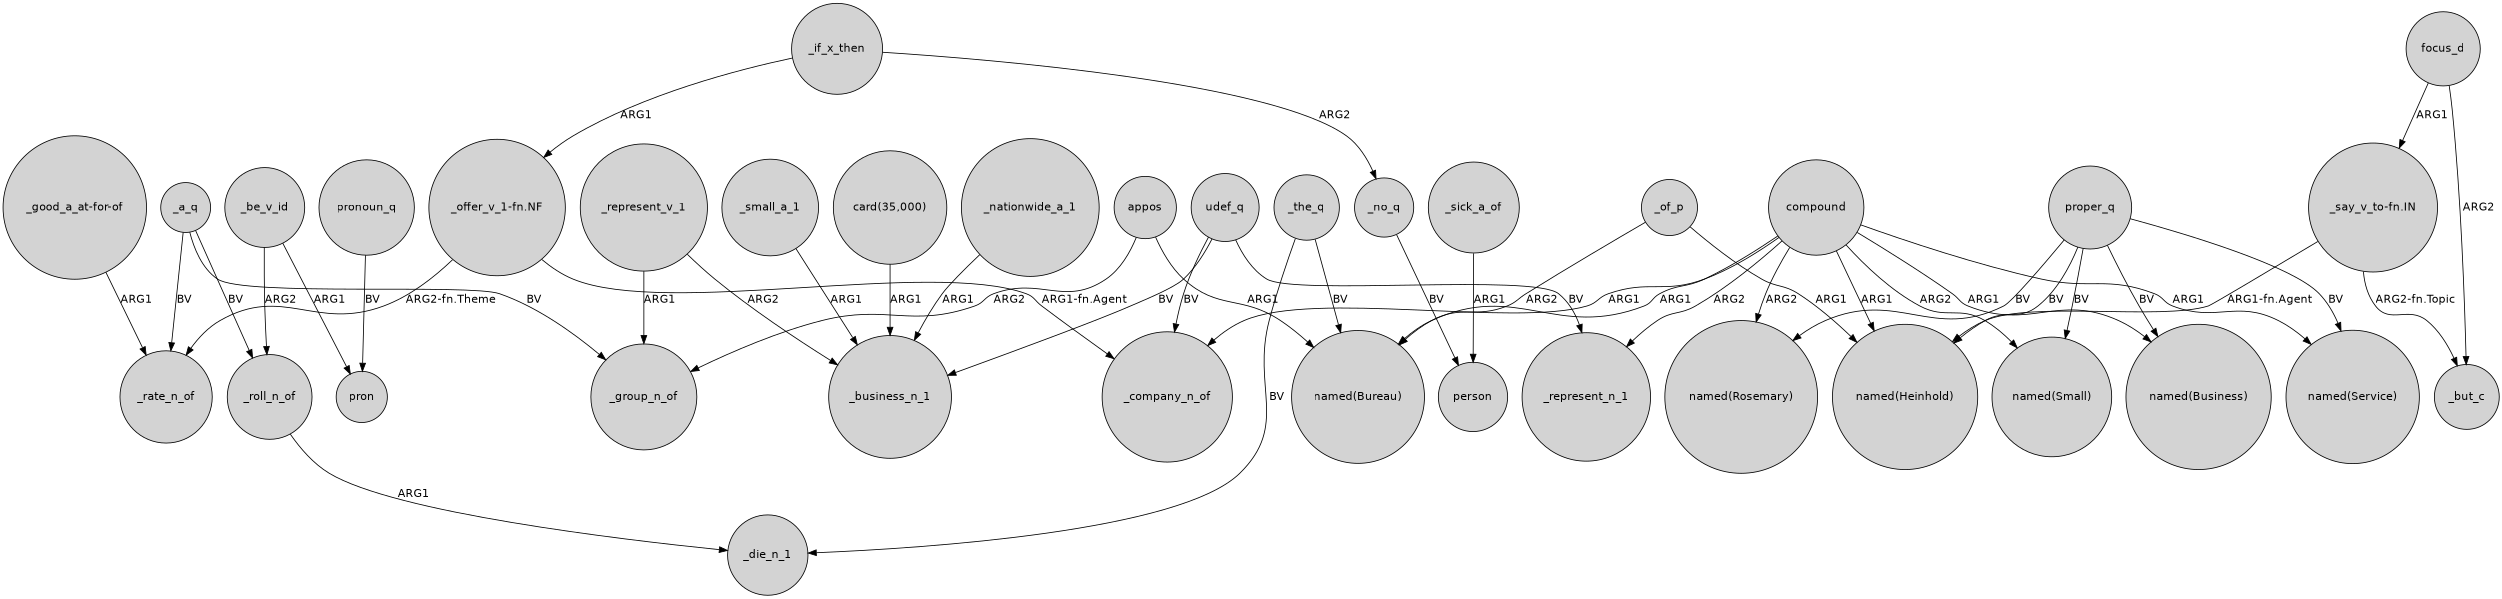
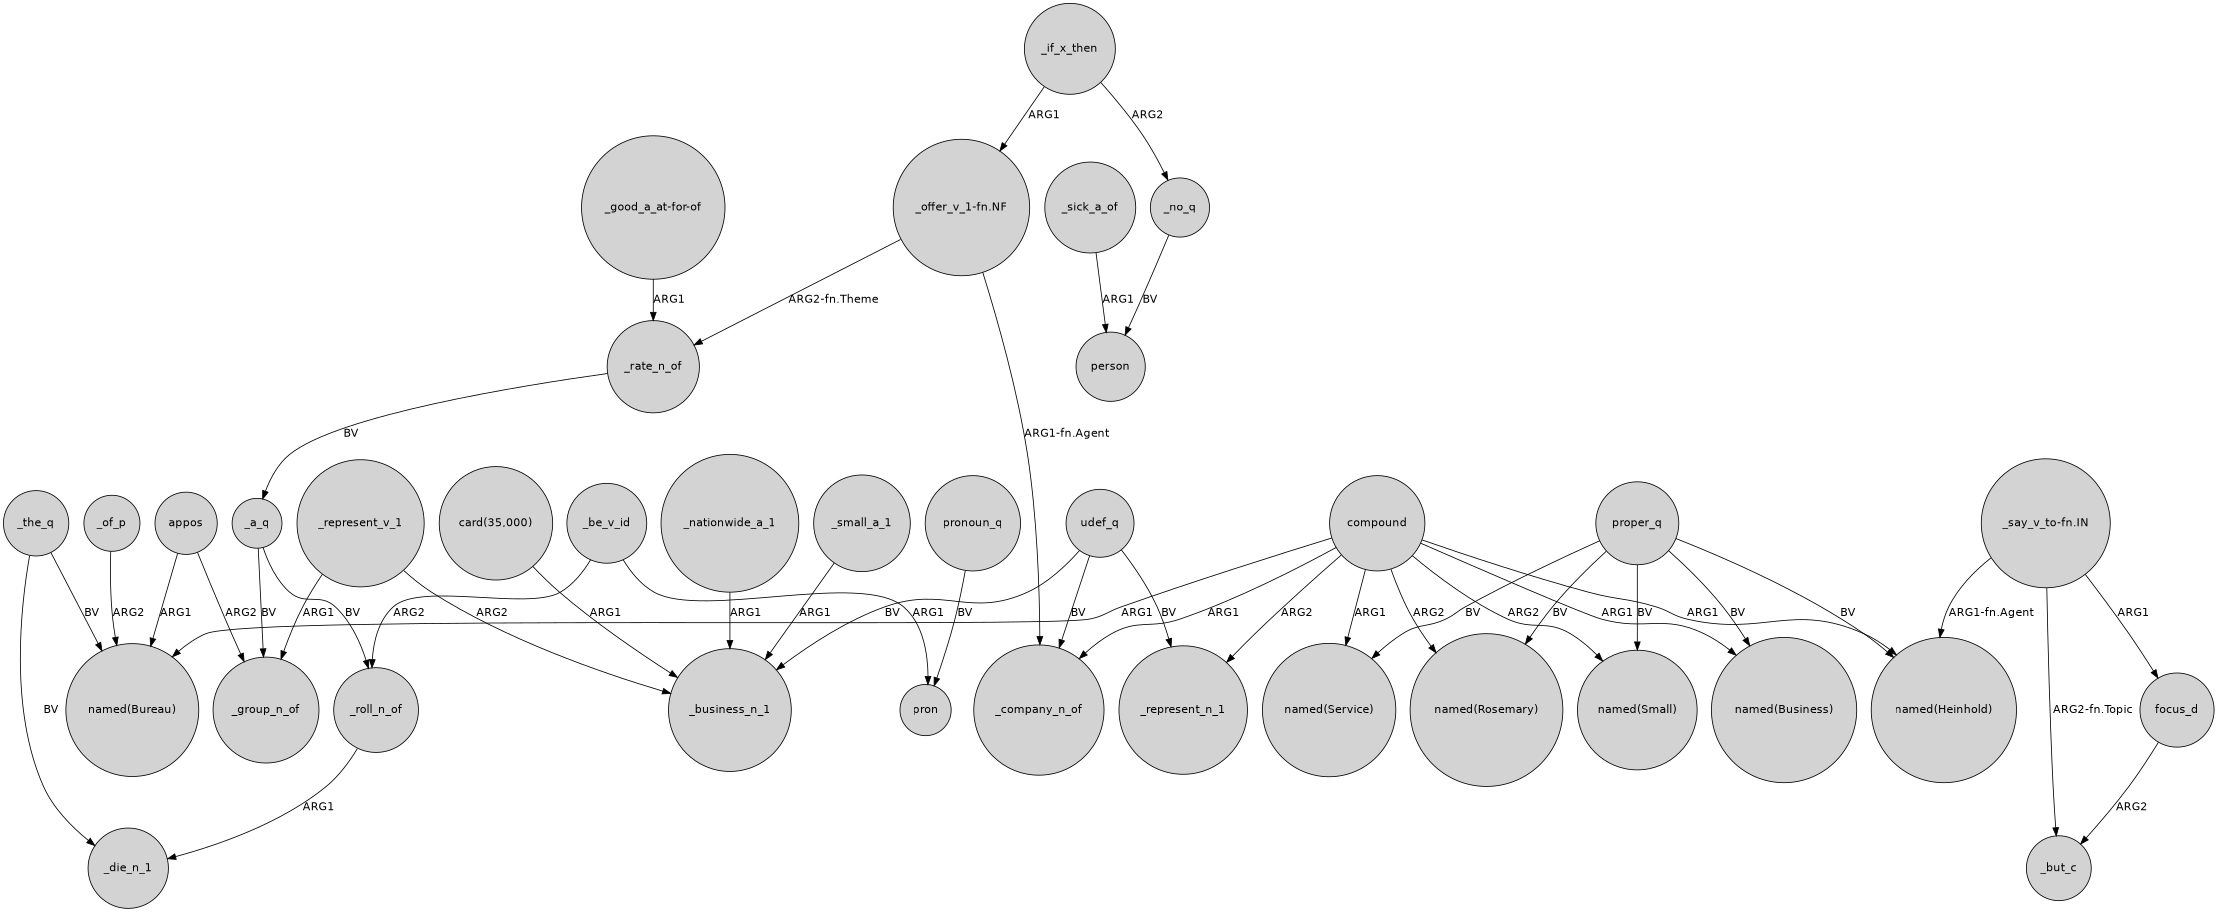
(2415, 112) -> (2121, 622)
(1766, 281) -> none
(177, 288) -> (423, 406)
